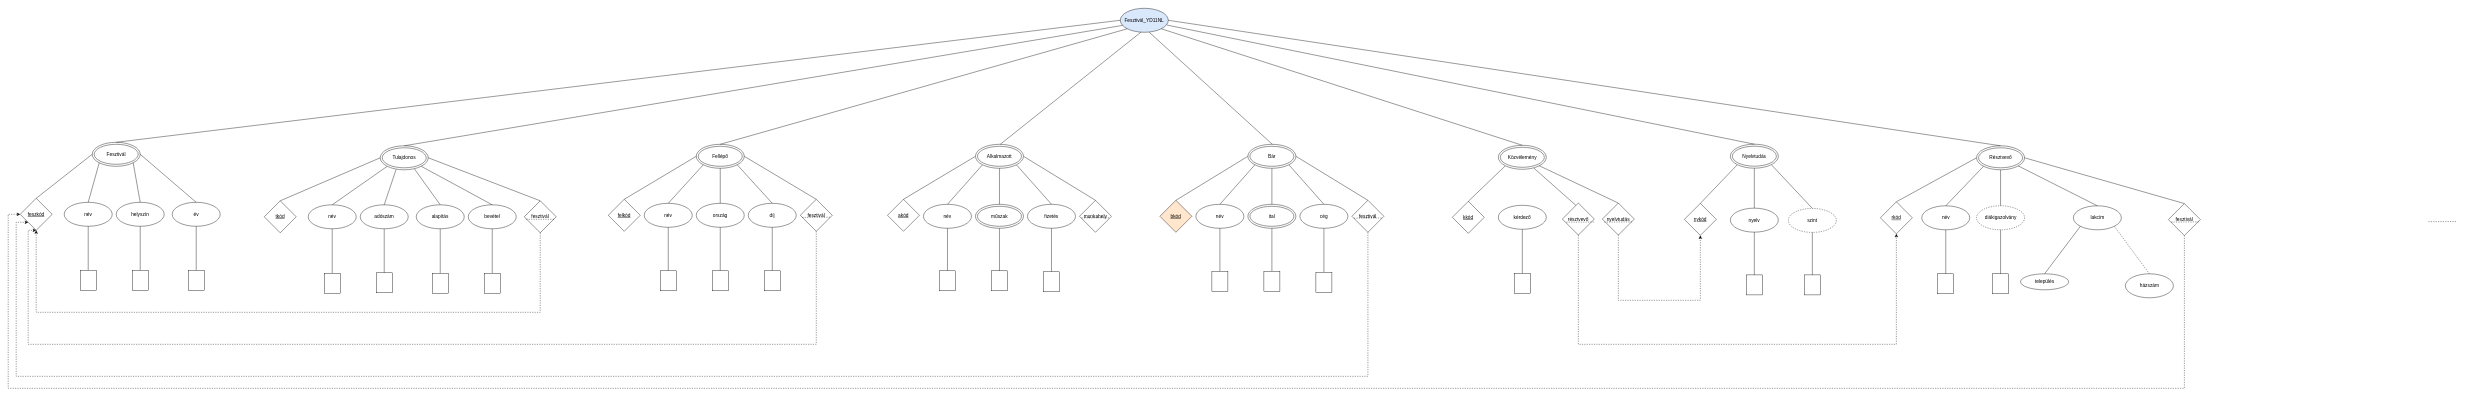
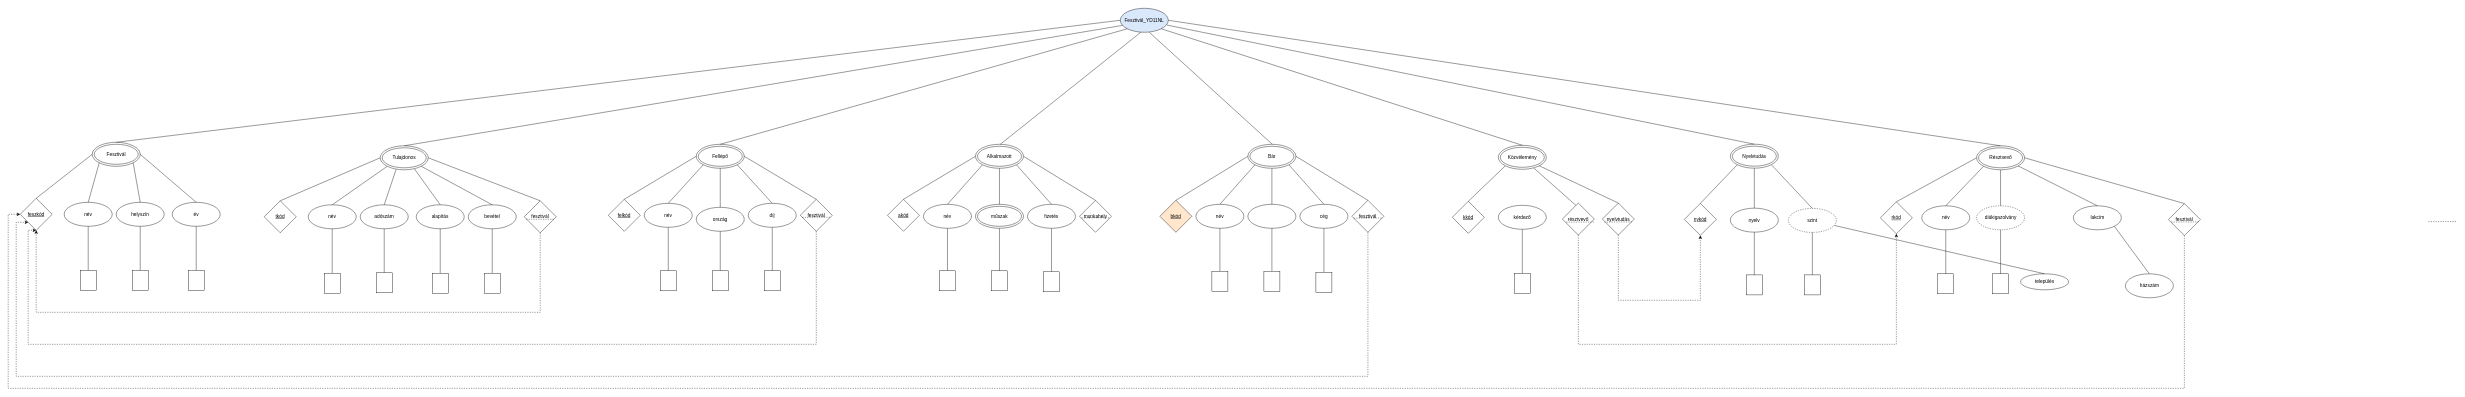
(720, 215) -> (720, 219)
(1272, 216) -> none
(2062, 250) -> (1940, 250)
(2132, 250) -> (2132, 250)
